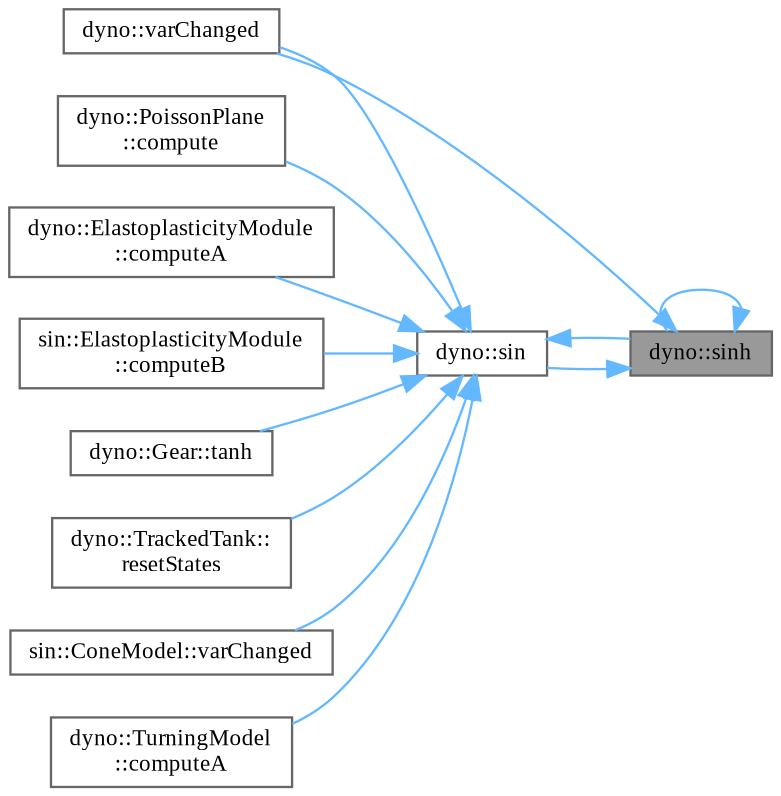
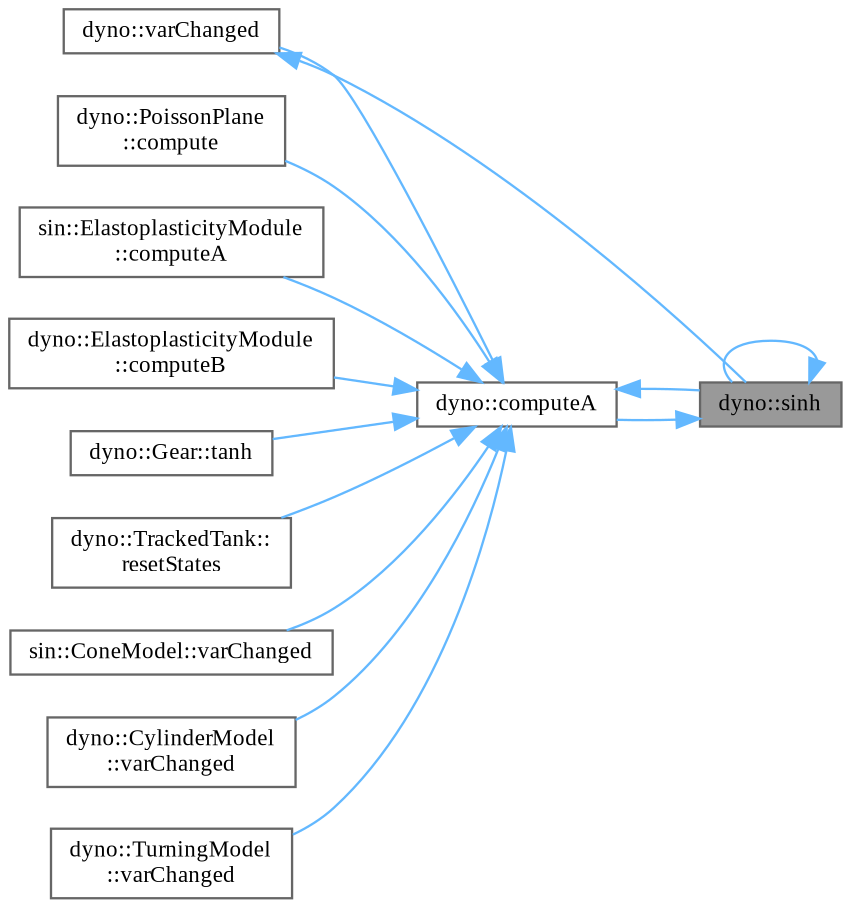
(480, 165) -> (536, 203)
(172, 242) -> (172, 242)
(172, 354) -> (172, 354)
(482, 354) -> (517, 405)
none -> (172, 752)
(172, 752) -> (172, 863)
